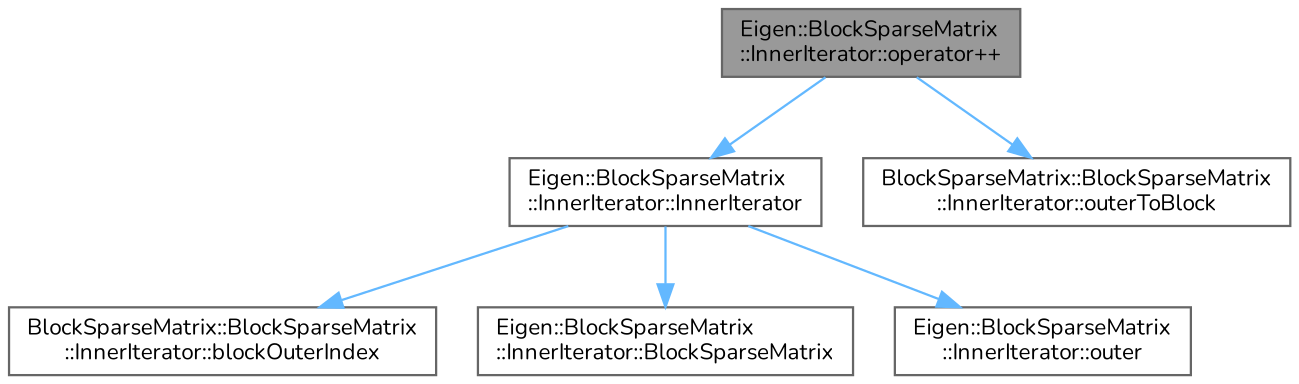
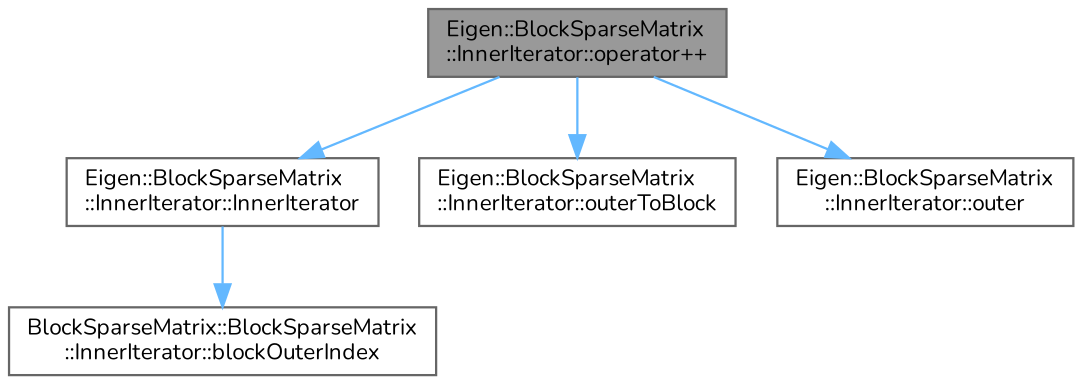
(1077, 192) -> (577, 192)
(844, 263) -> (741, 113)
(665, 341) -> none
